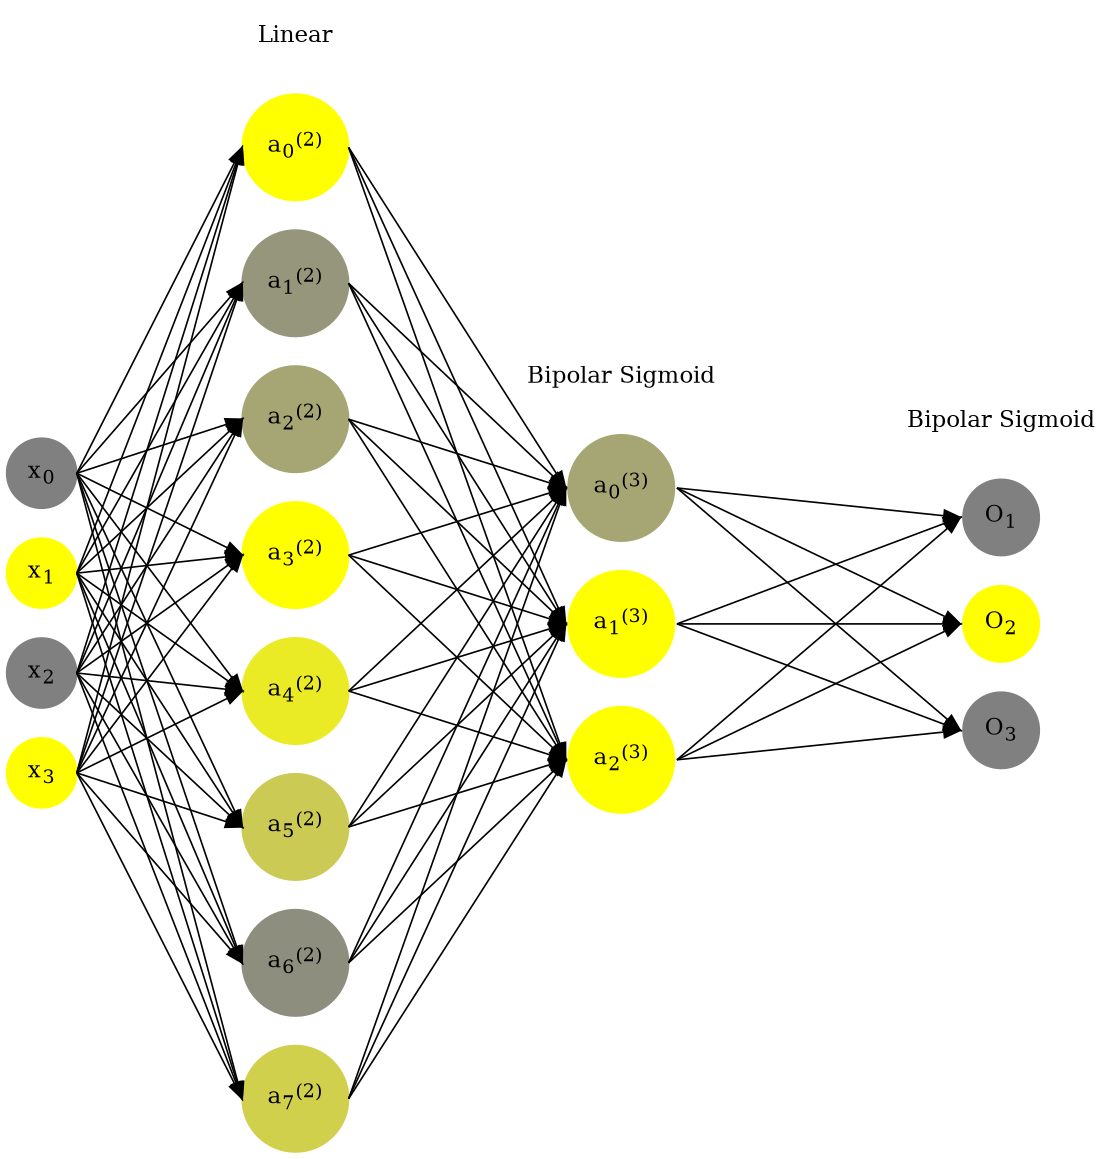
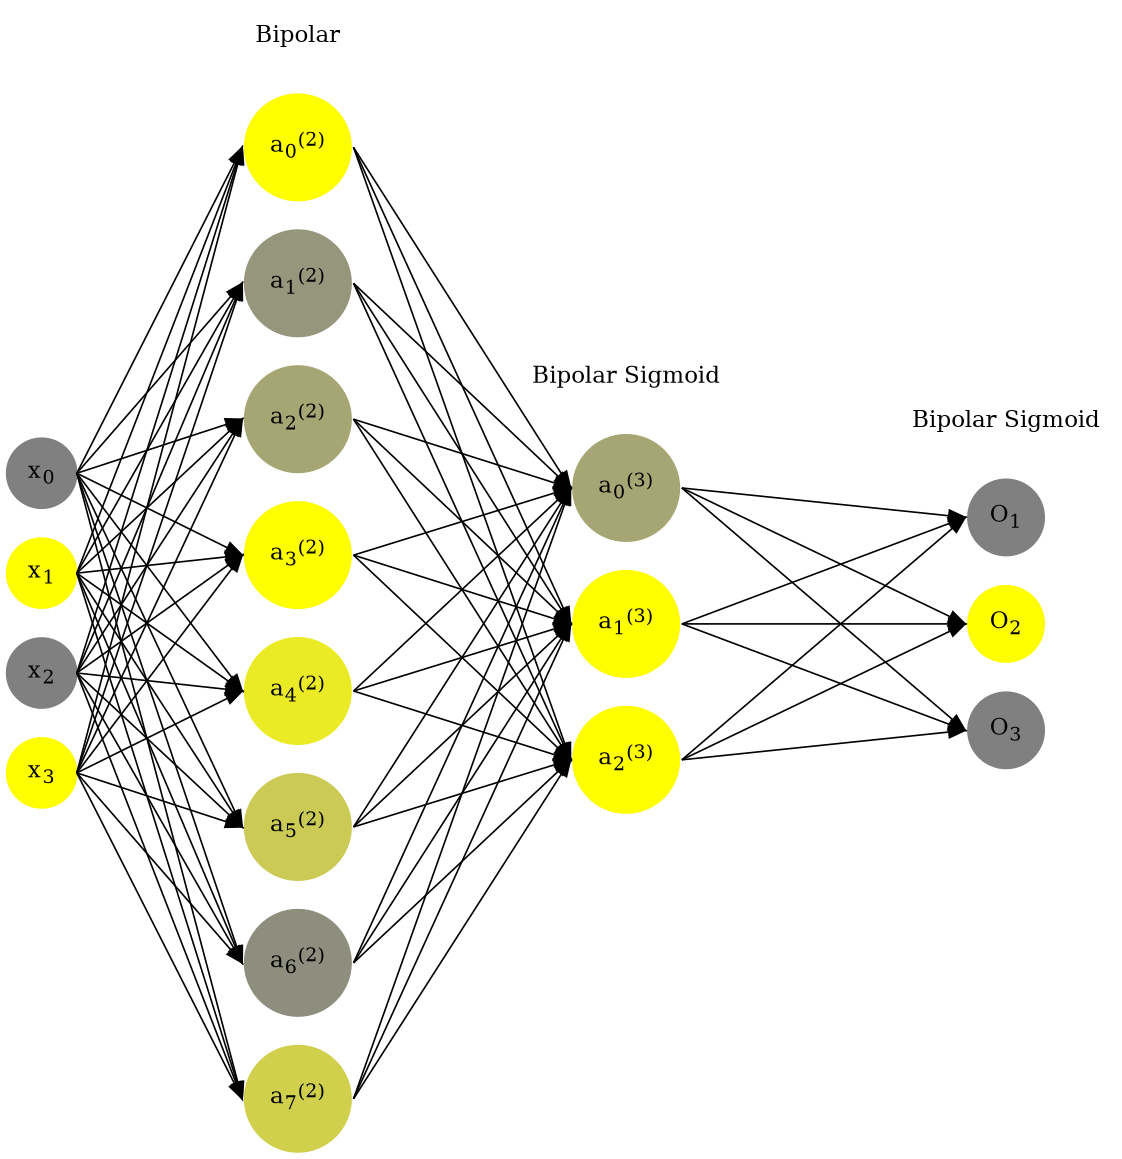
(295, 36) -> (298, 36)
